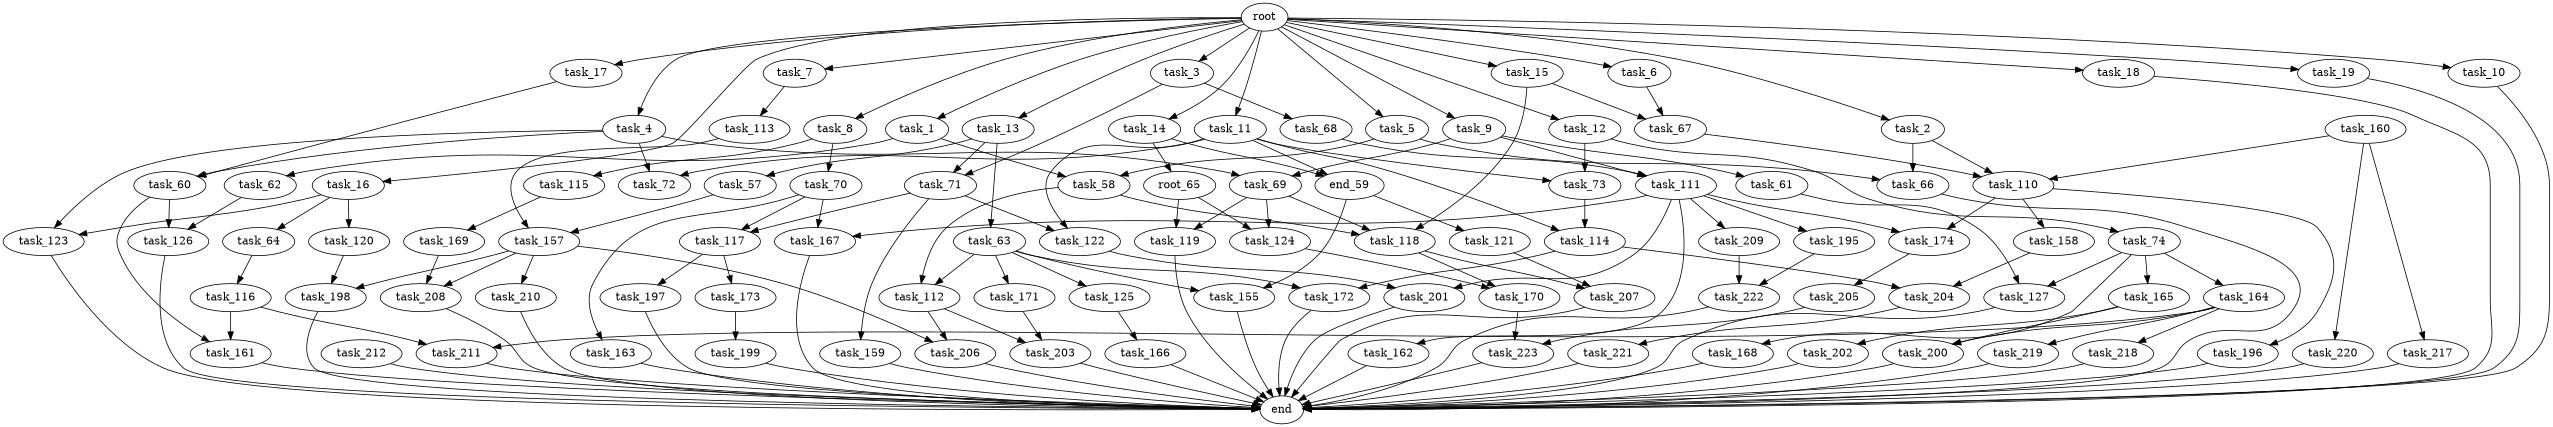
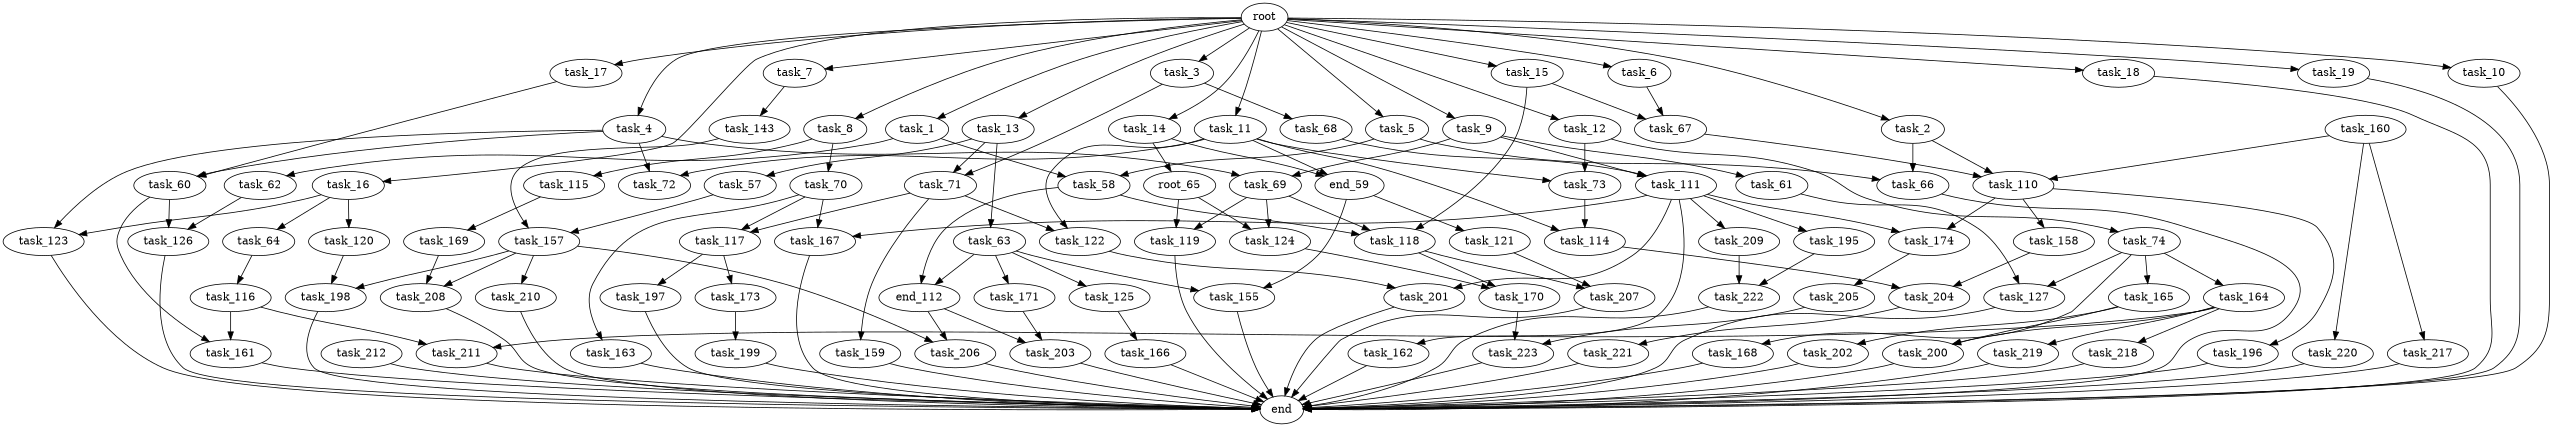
(750, 129) -> (750, 129)
(919, 298) -> (919, 298)
(1329, 298) -> none
